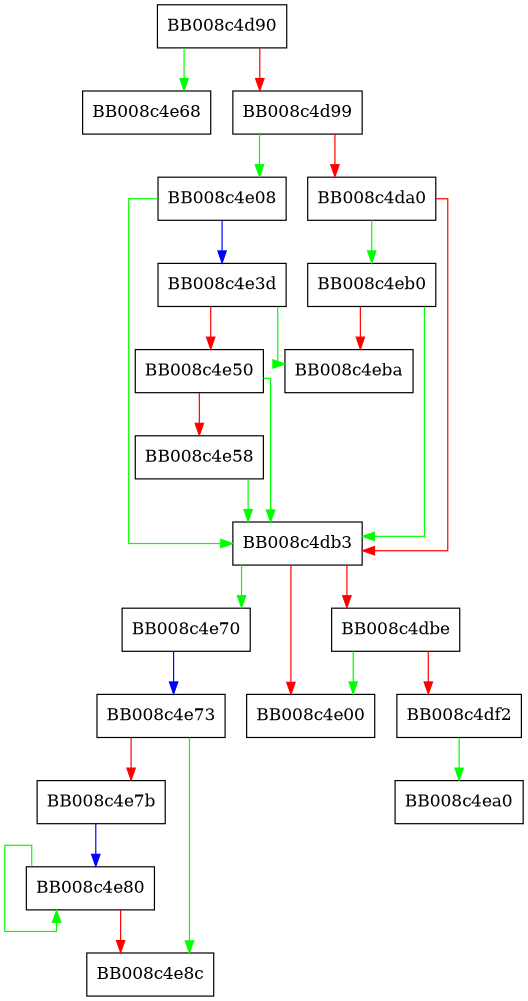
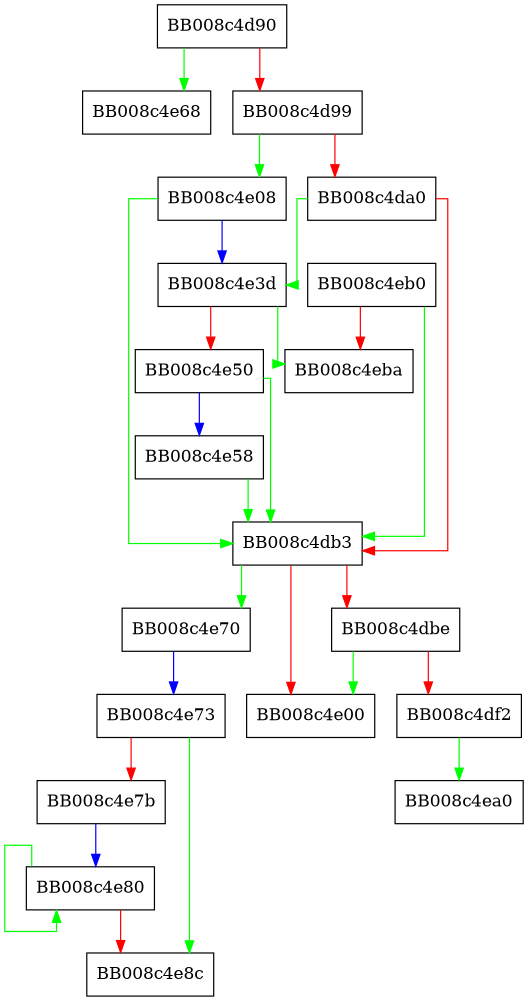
(372, 236) -> (297, 237)
(199, 408) -> (199, 408)
